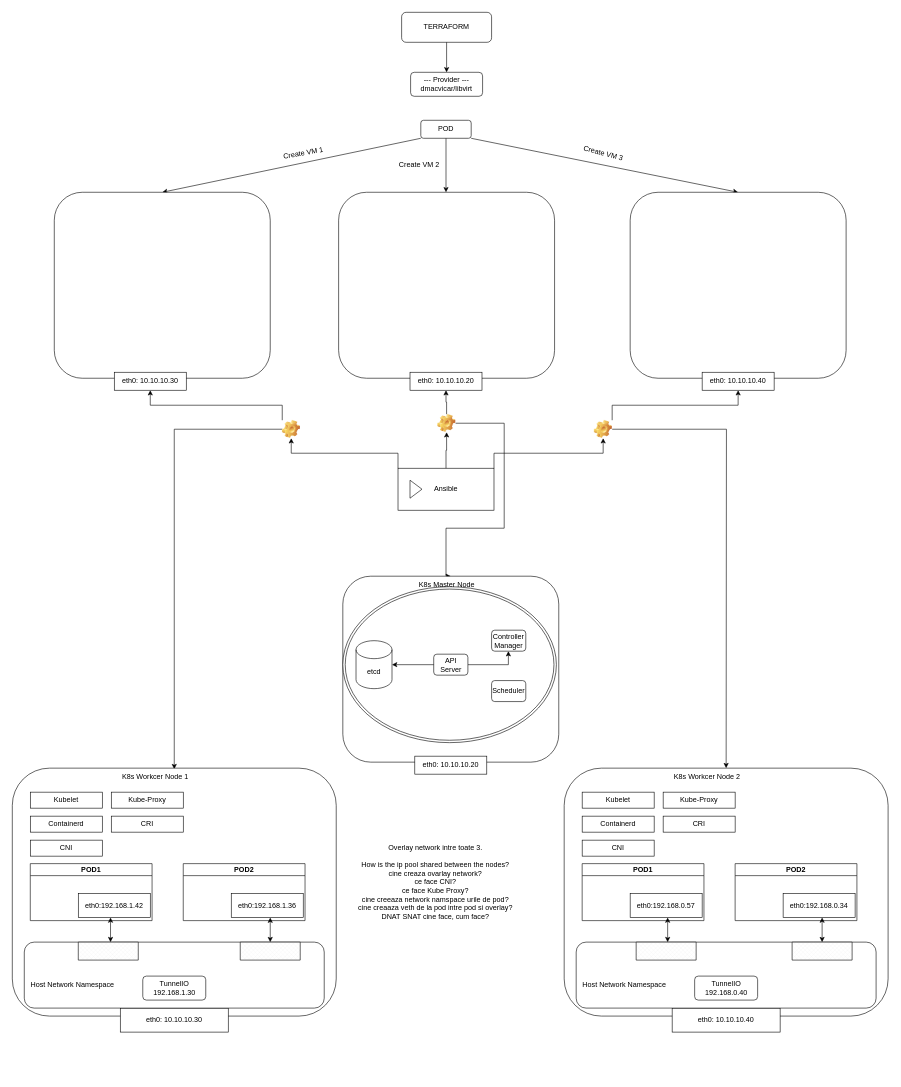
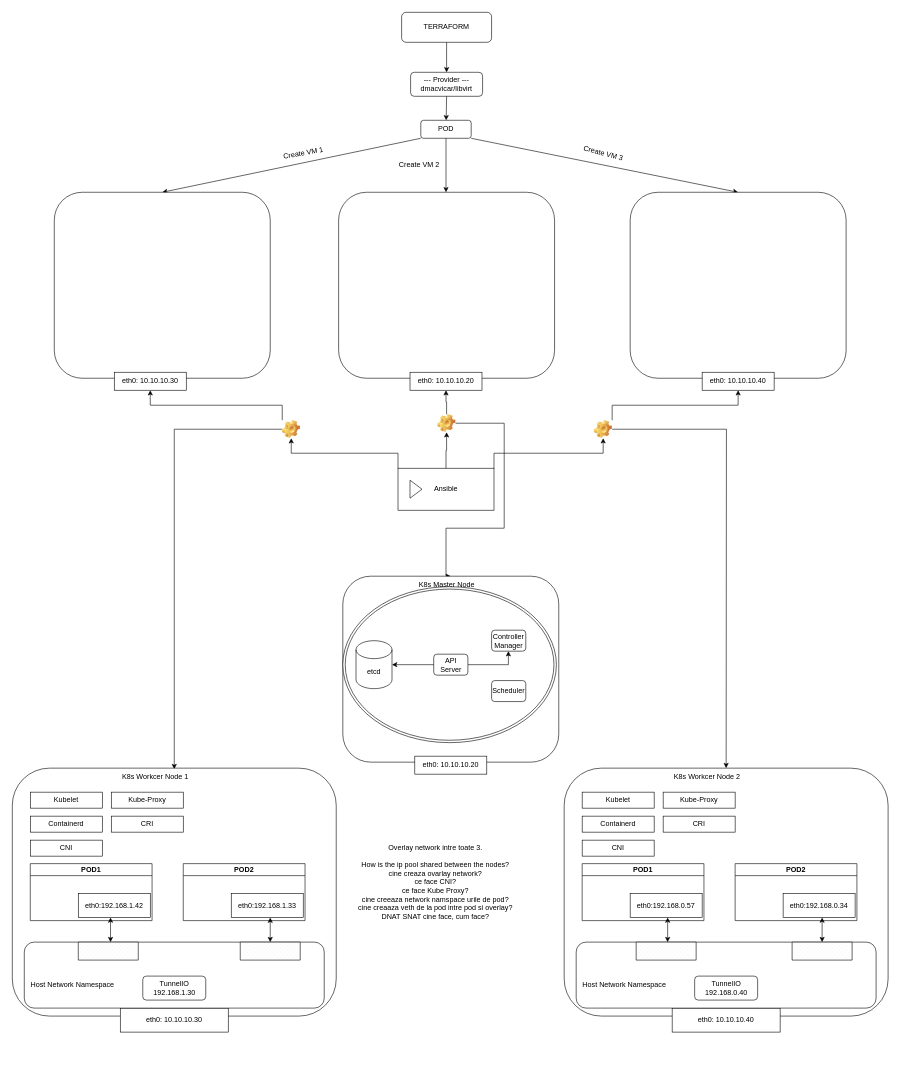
none -> (447, 106)
(267, 906) -> (267, 906)
